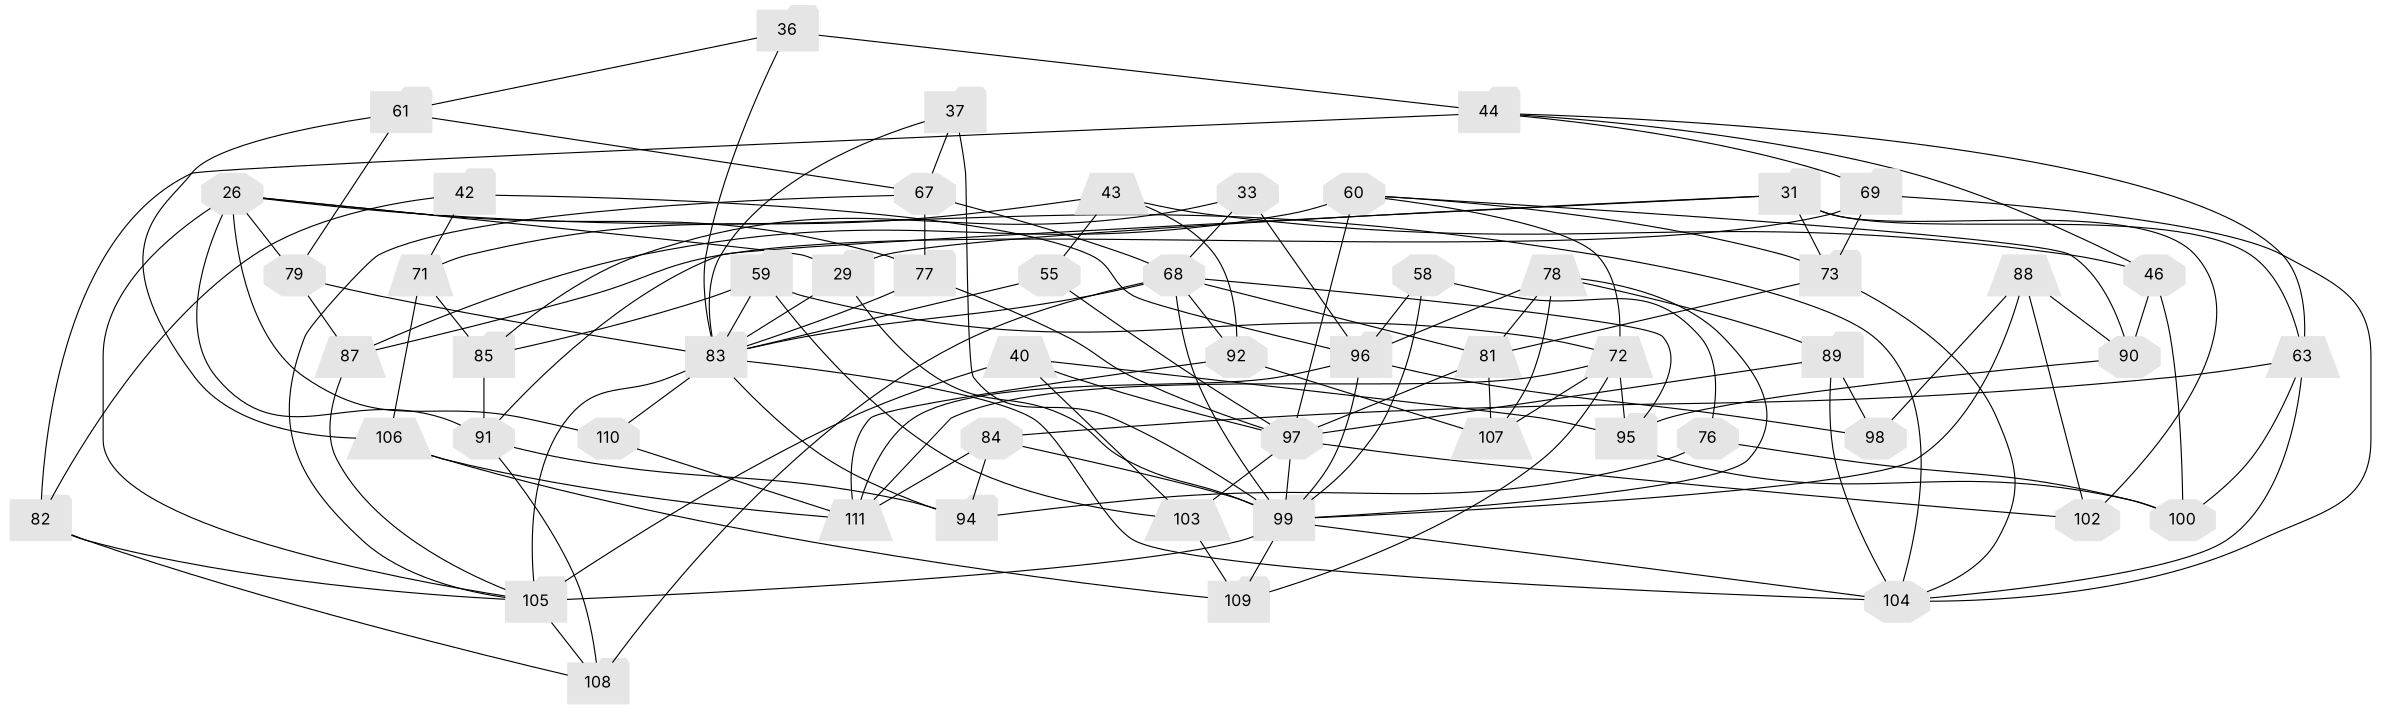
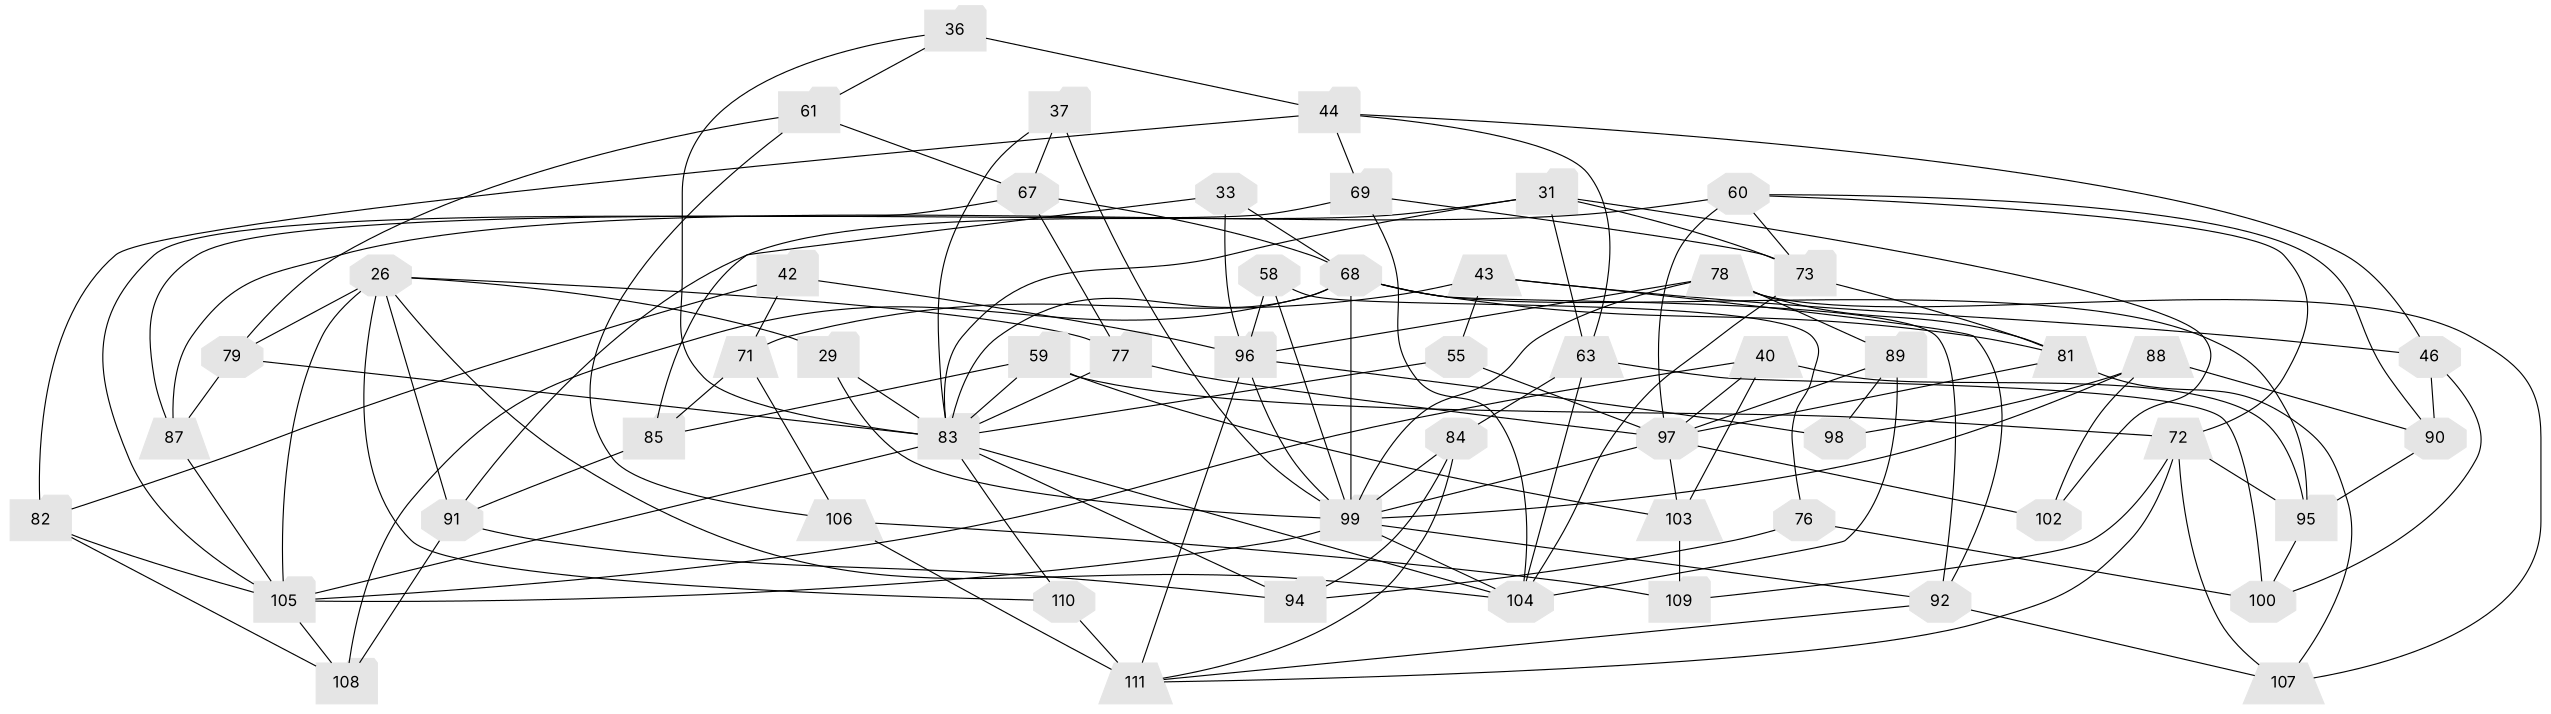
(1315, 219) -> (1189, 263)
(1264, 557) -> (1659, 563)
